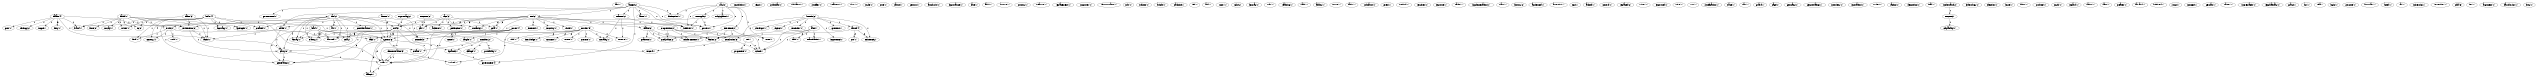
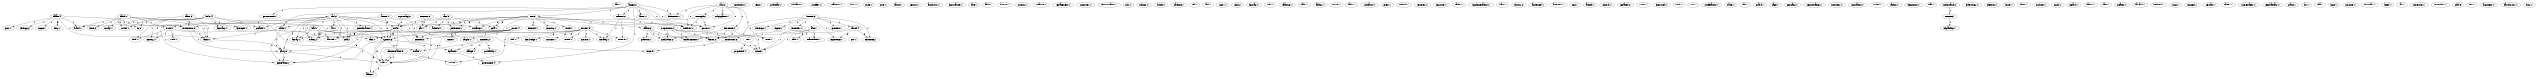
none -> (466, 31)
(854, 33) -> (847, 34)
